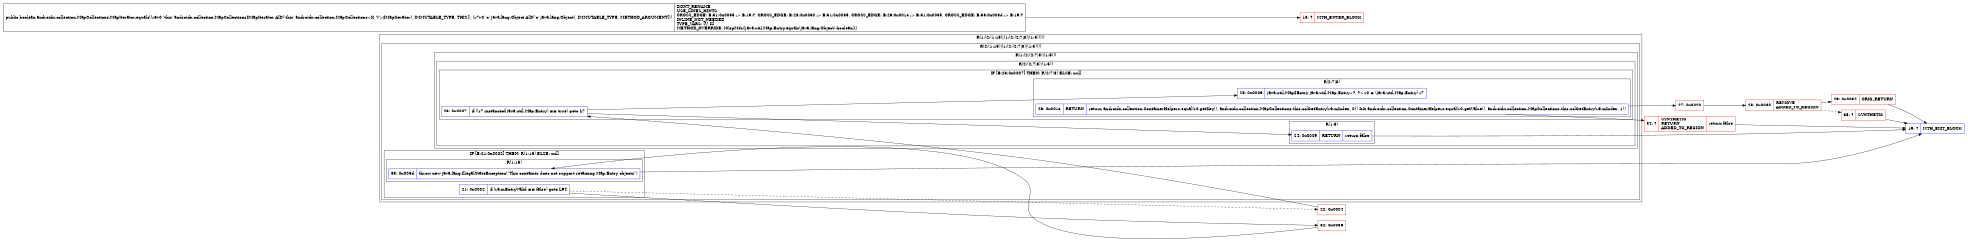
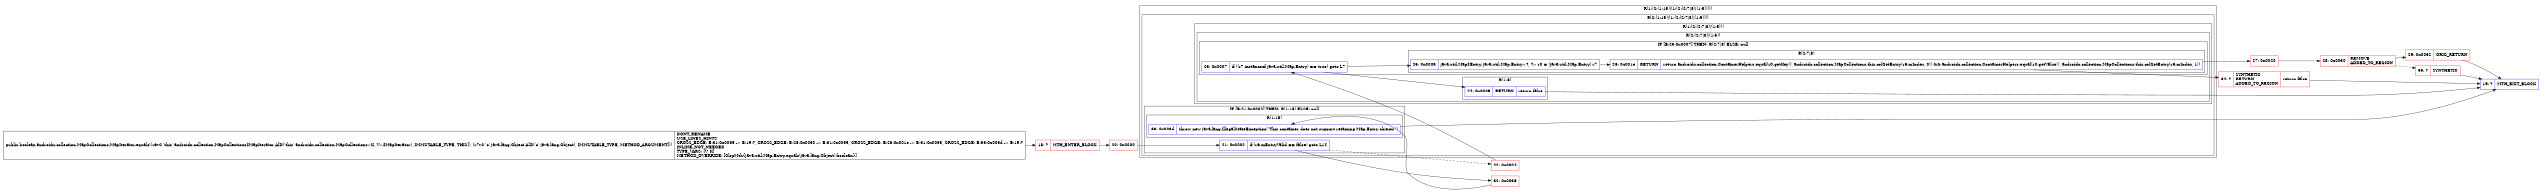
none -> (1603, 65)
none -> (1123, 145)
(528, 189) -> (1288, 145)
